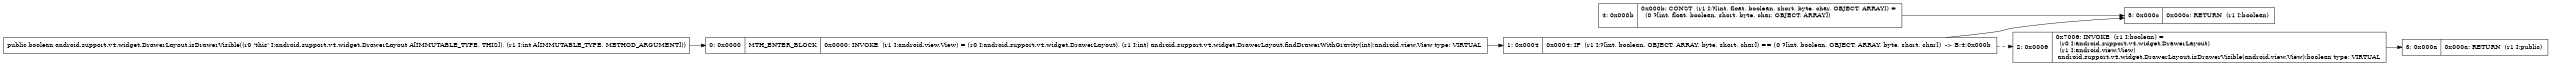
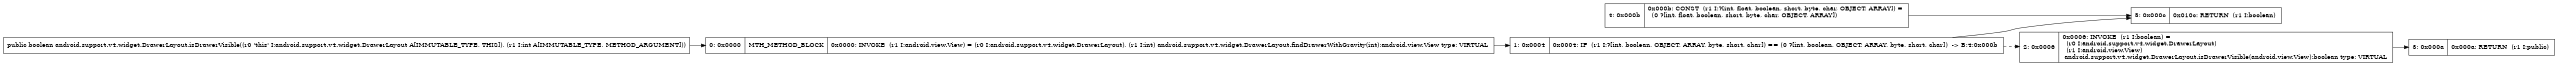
(2219, 15) -> (2225, 15)
(2111, 37) -> (2118, 37)
(783, 45) -> (786, 45)
